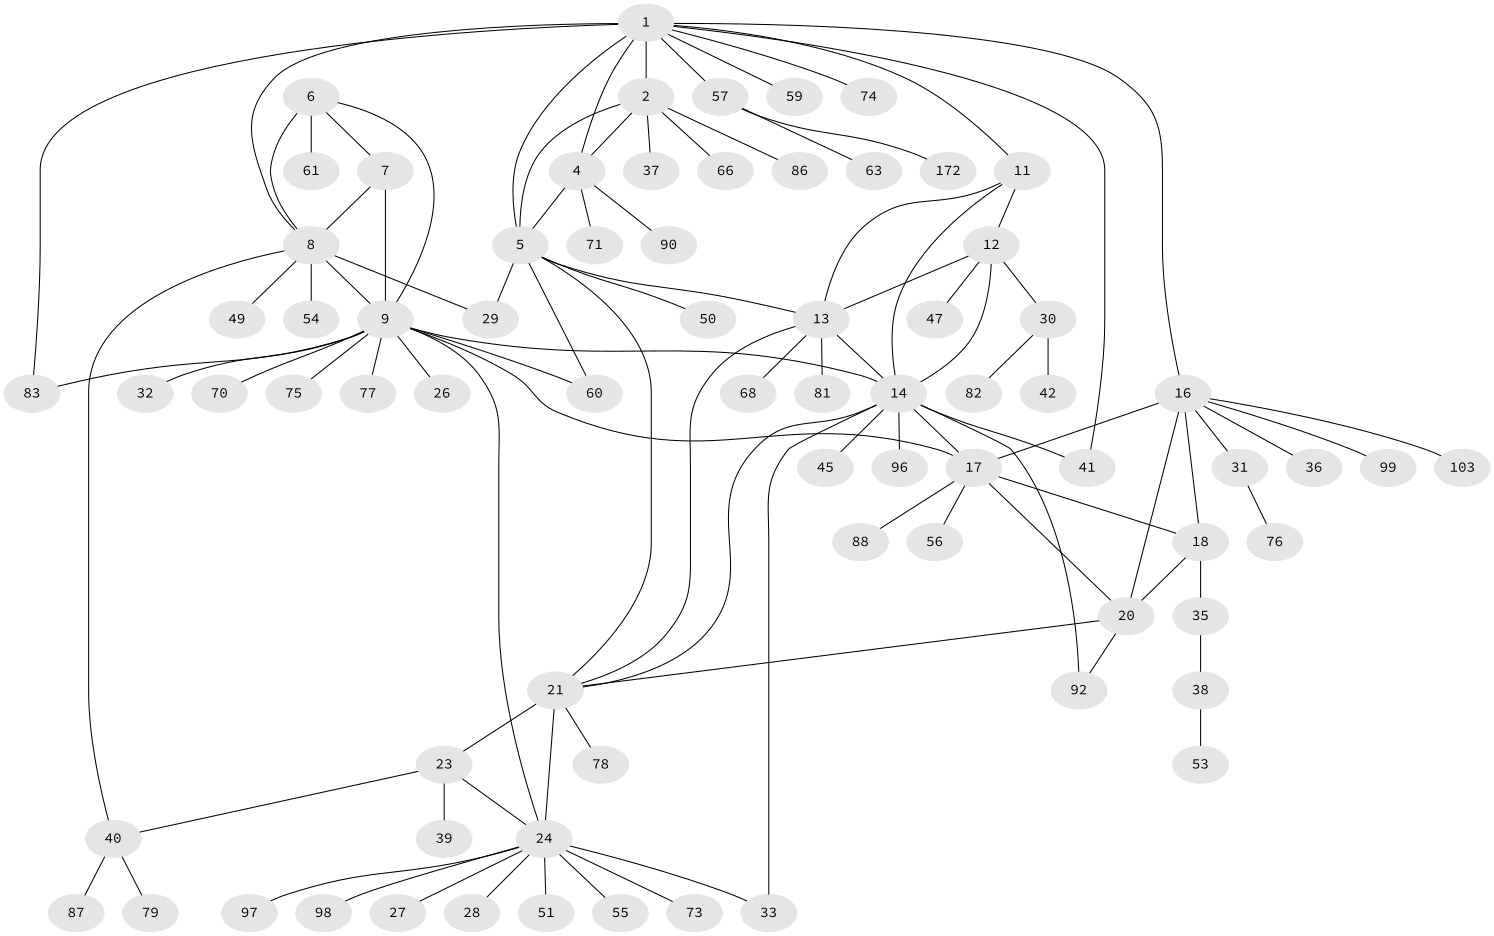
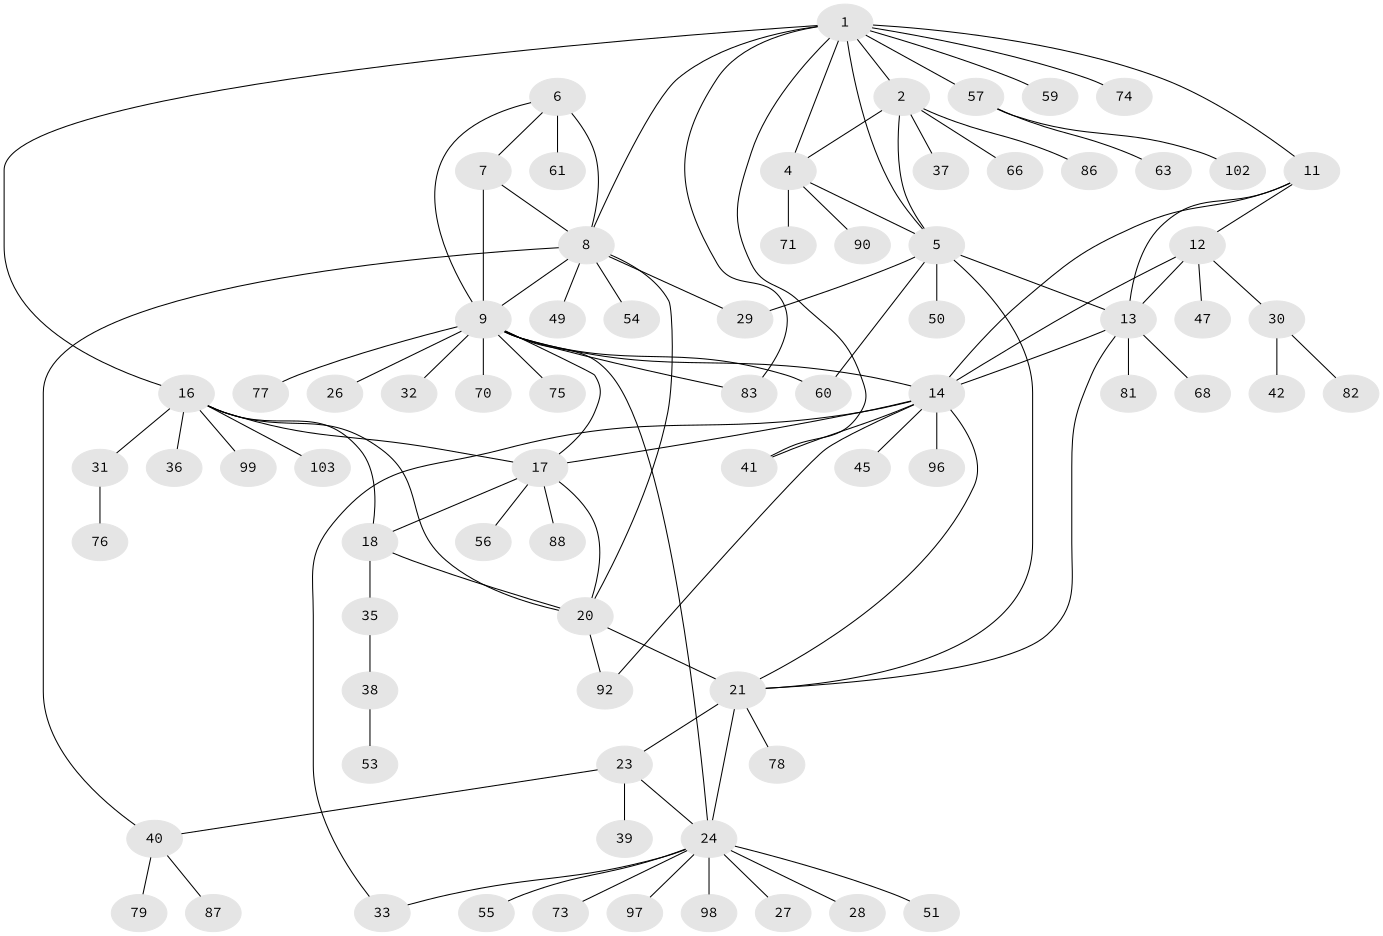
(948, 171) -> (1238, 171)
none -> (666, 419)
